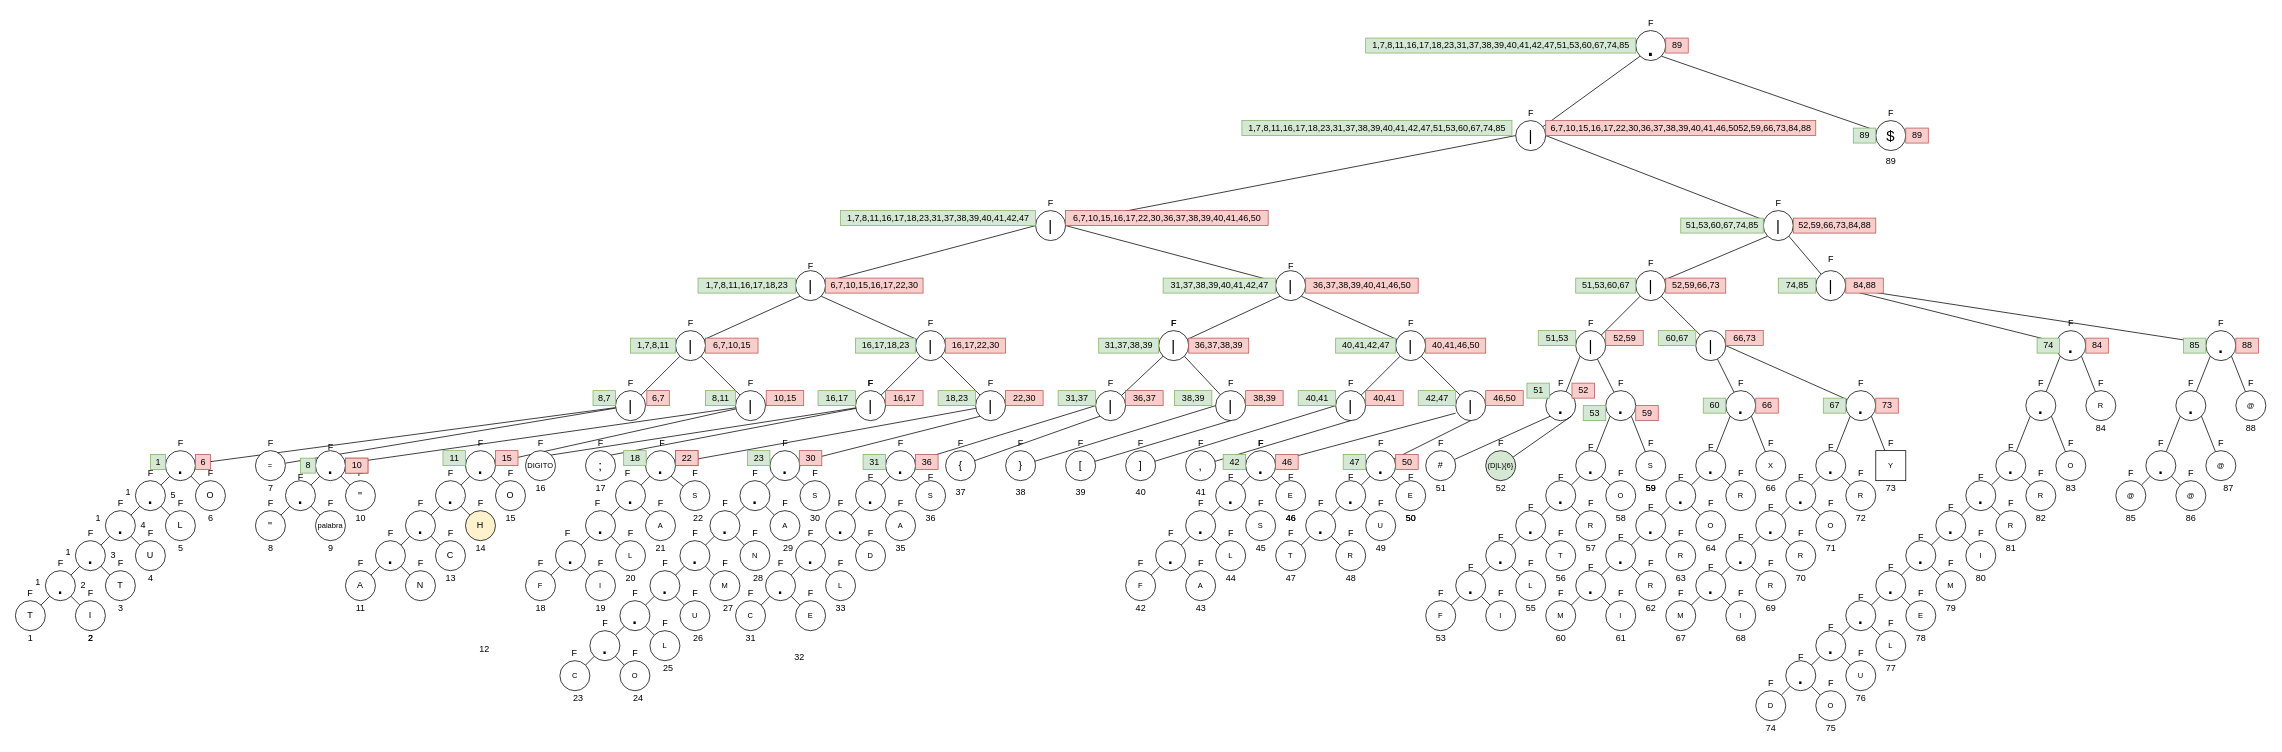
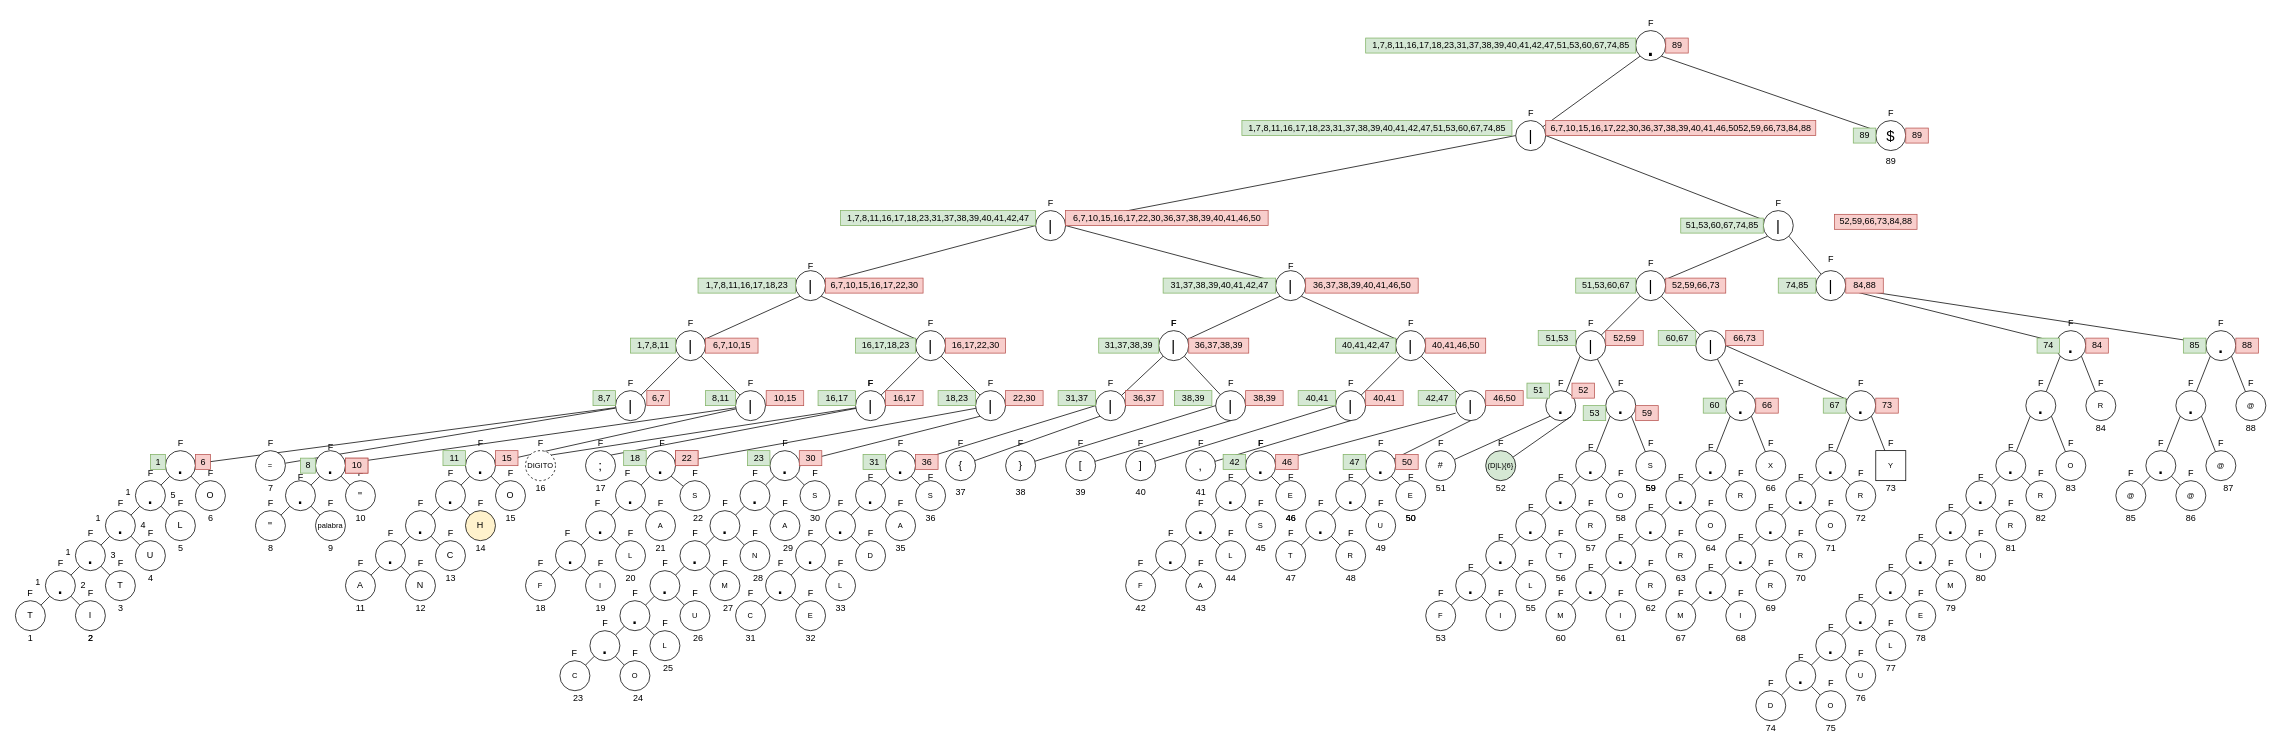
(1834, 225) -> (1875, 222)
(540, 465) -> (540, 465)
(484, 649) -> (420, 608)
(799, 657) -> (810, 638)
